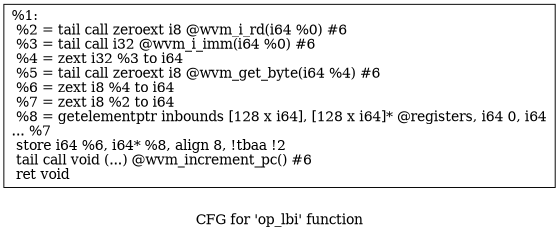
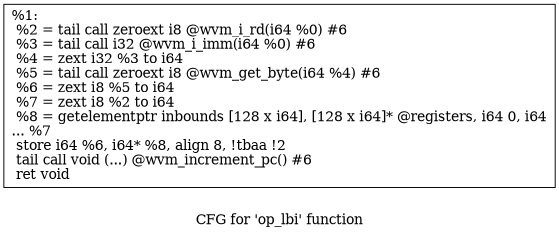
(93, 88) -> (93, 88)
